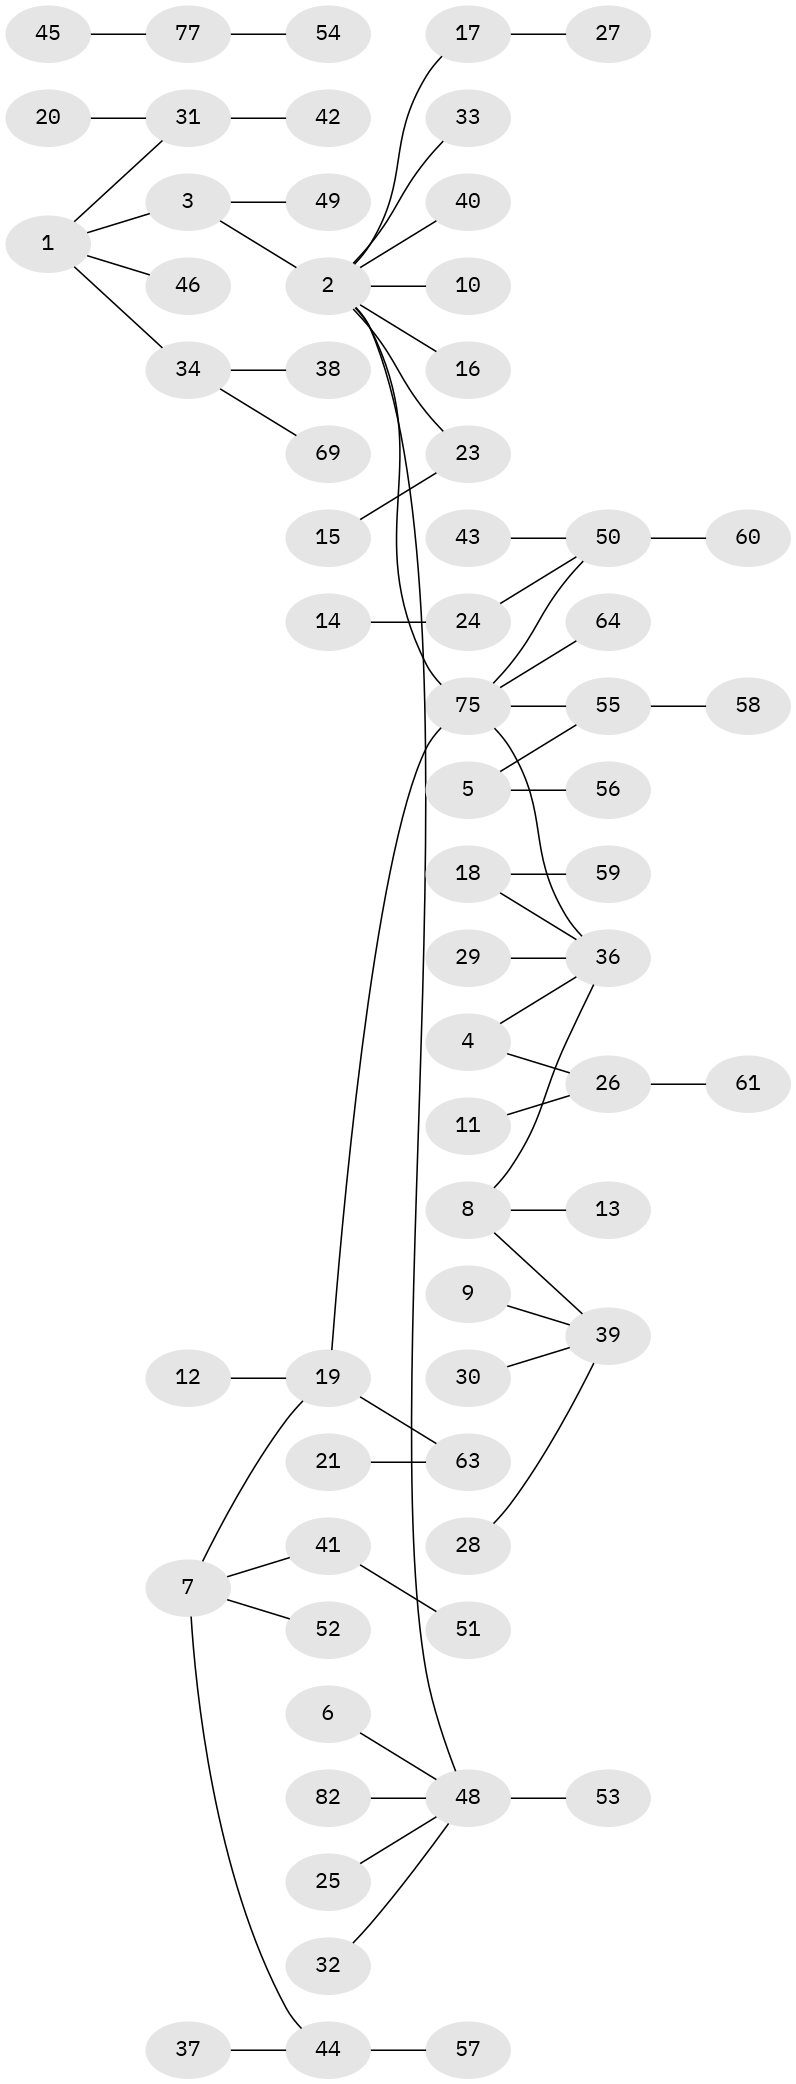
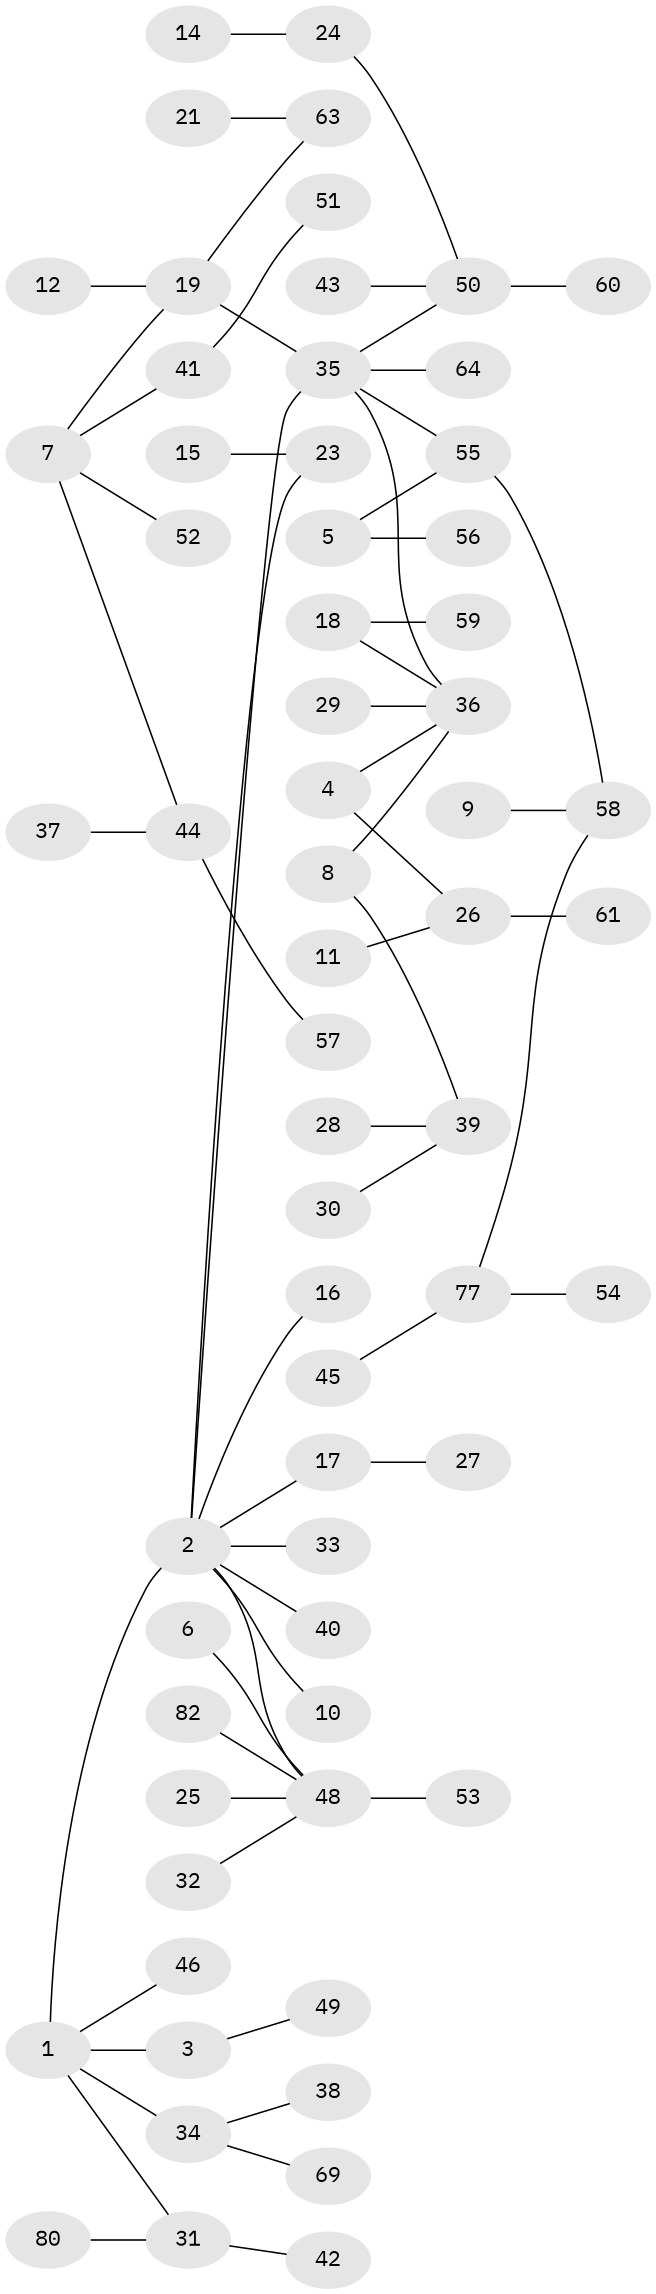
(48, 118) -> (48, 2240)
(258, 244) -> (79, 1787)
(468, 706) -> (328, 370)
none -> (530, 1049)
(608, 1210) -> none
(538, 1315) -> (538, 810)
